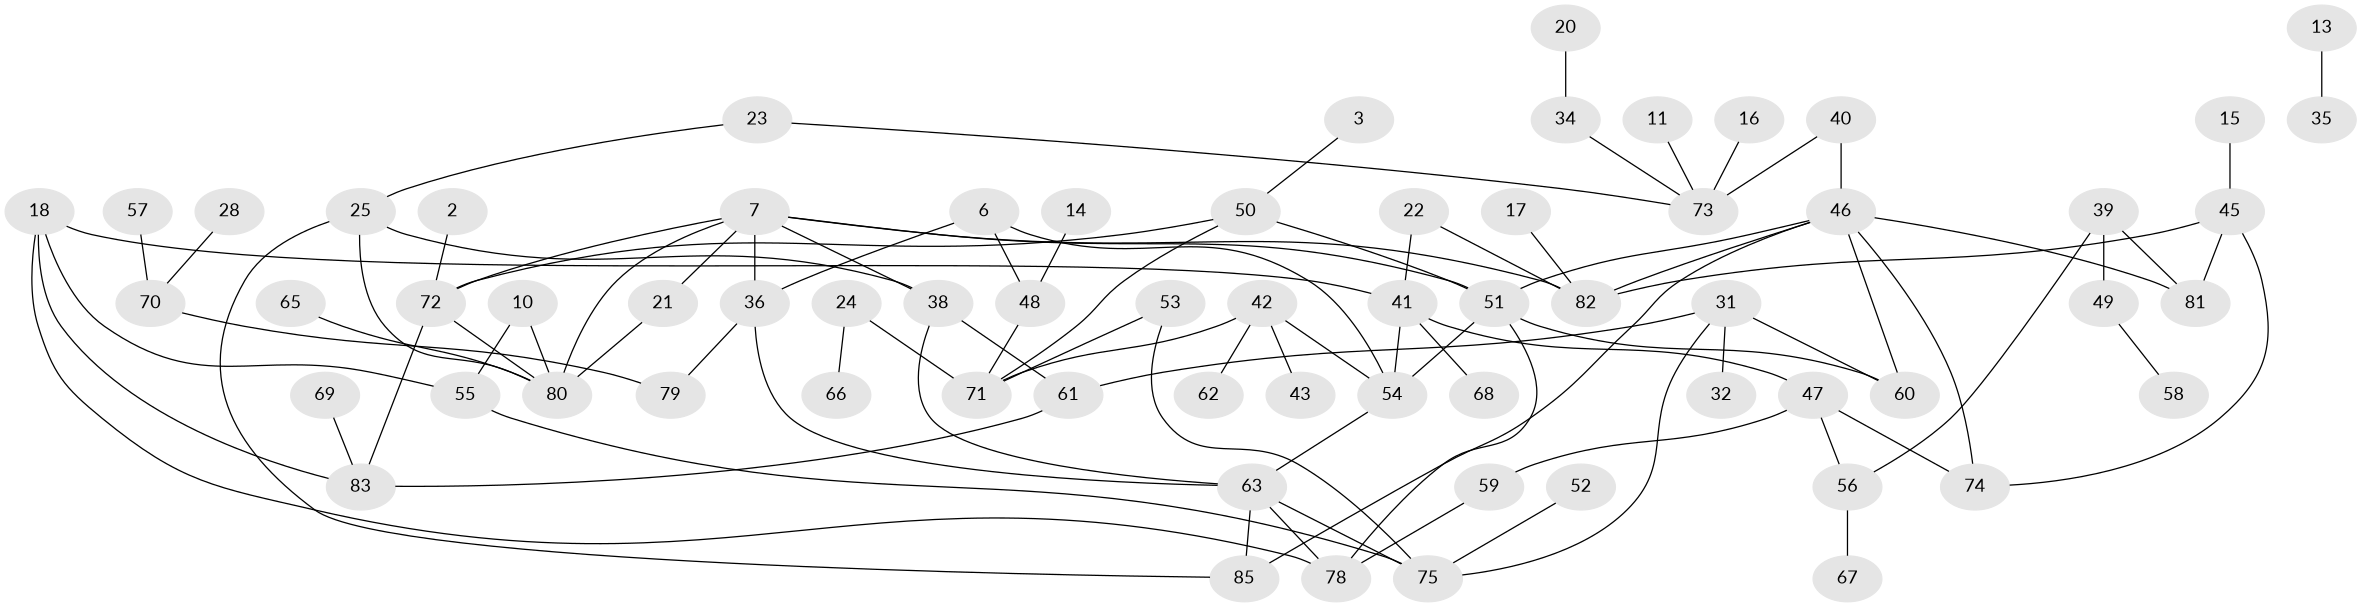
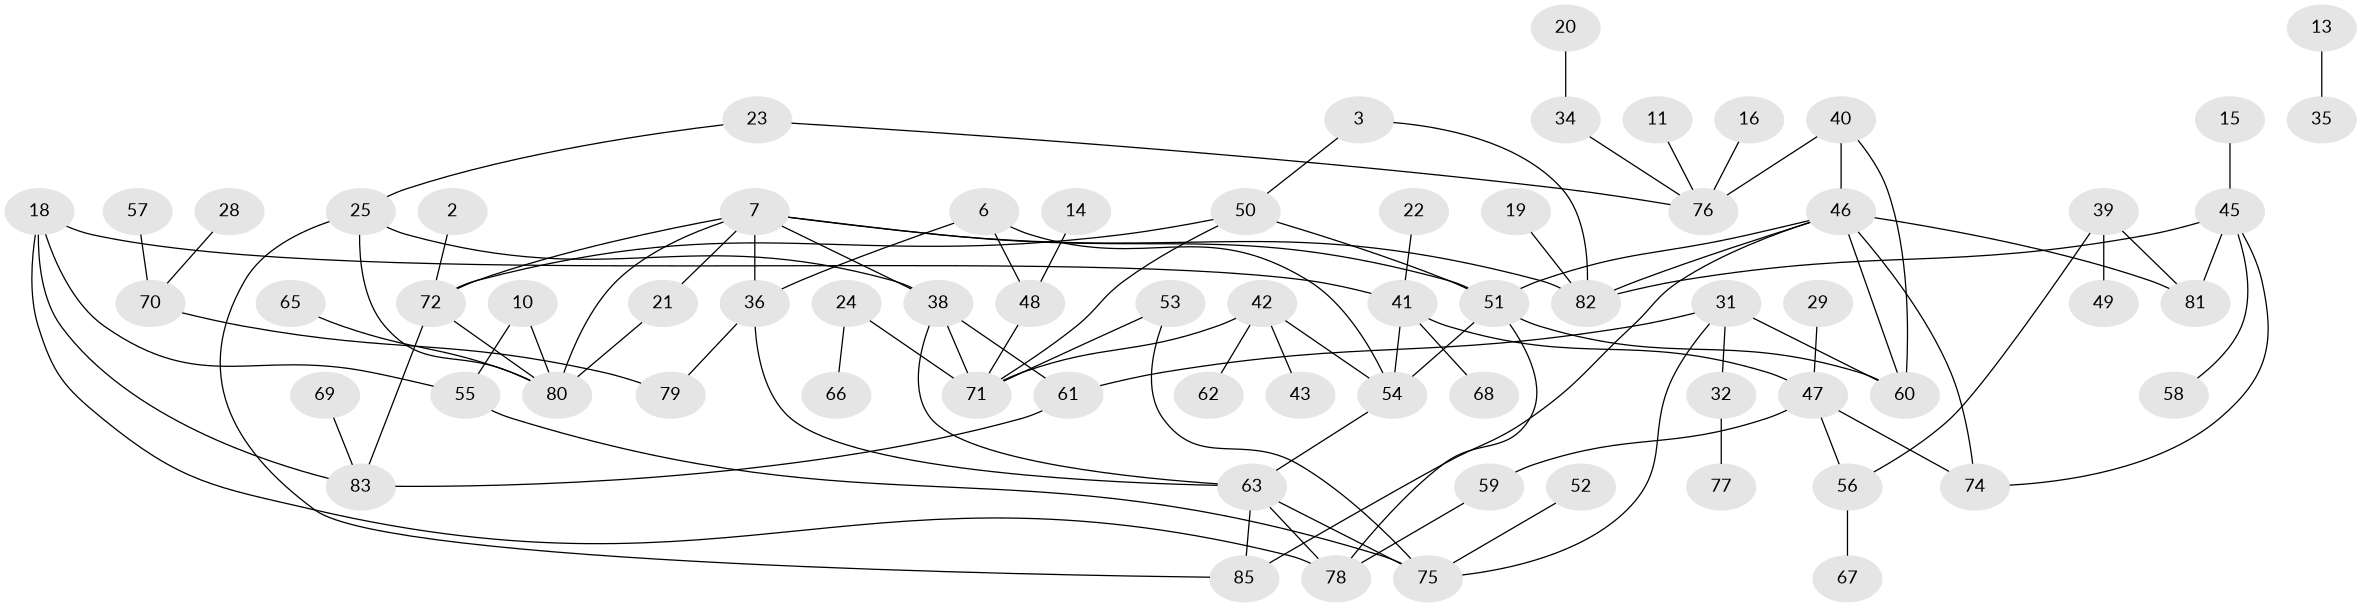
(1516, 212) -> (1516, 212)
(1703, 212) -> (1703, 212)
none -> (1902, 251)
(1500, 258) -> (1528, 161)
none -> (1818, 303)
none -> (958, 349)
(2139, 349) -> (2245, 314)
none -> (1721, 487)
